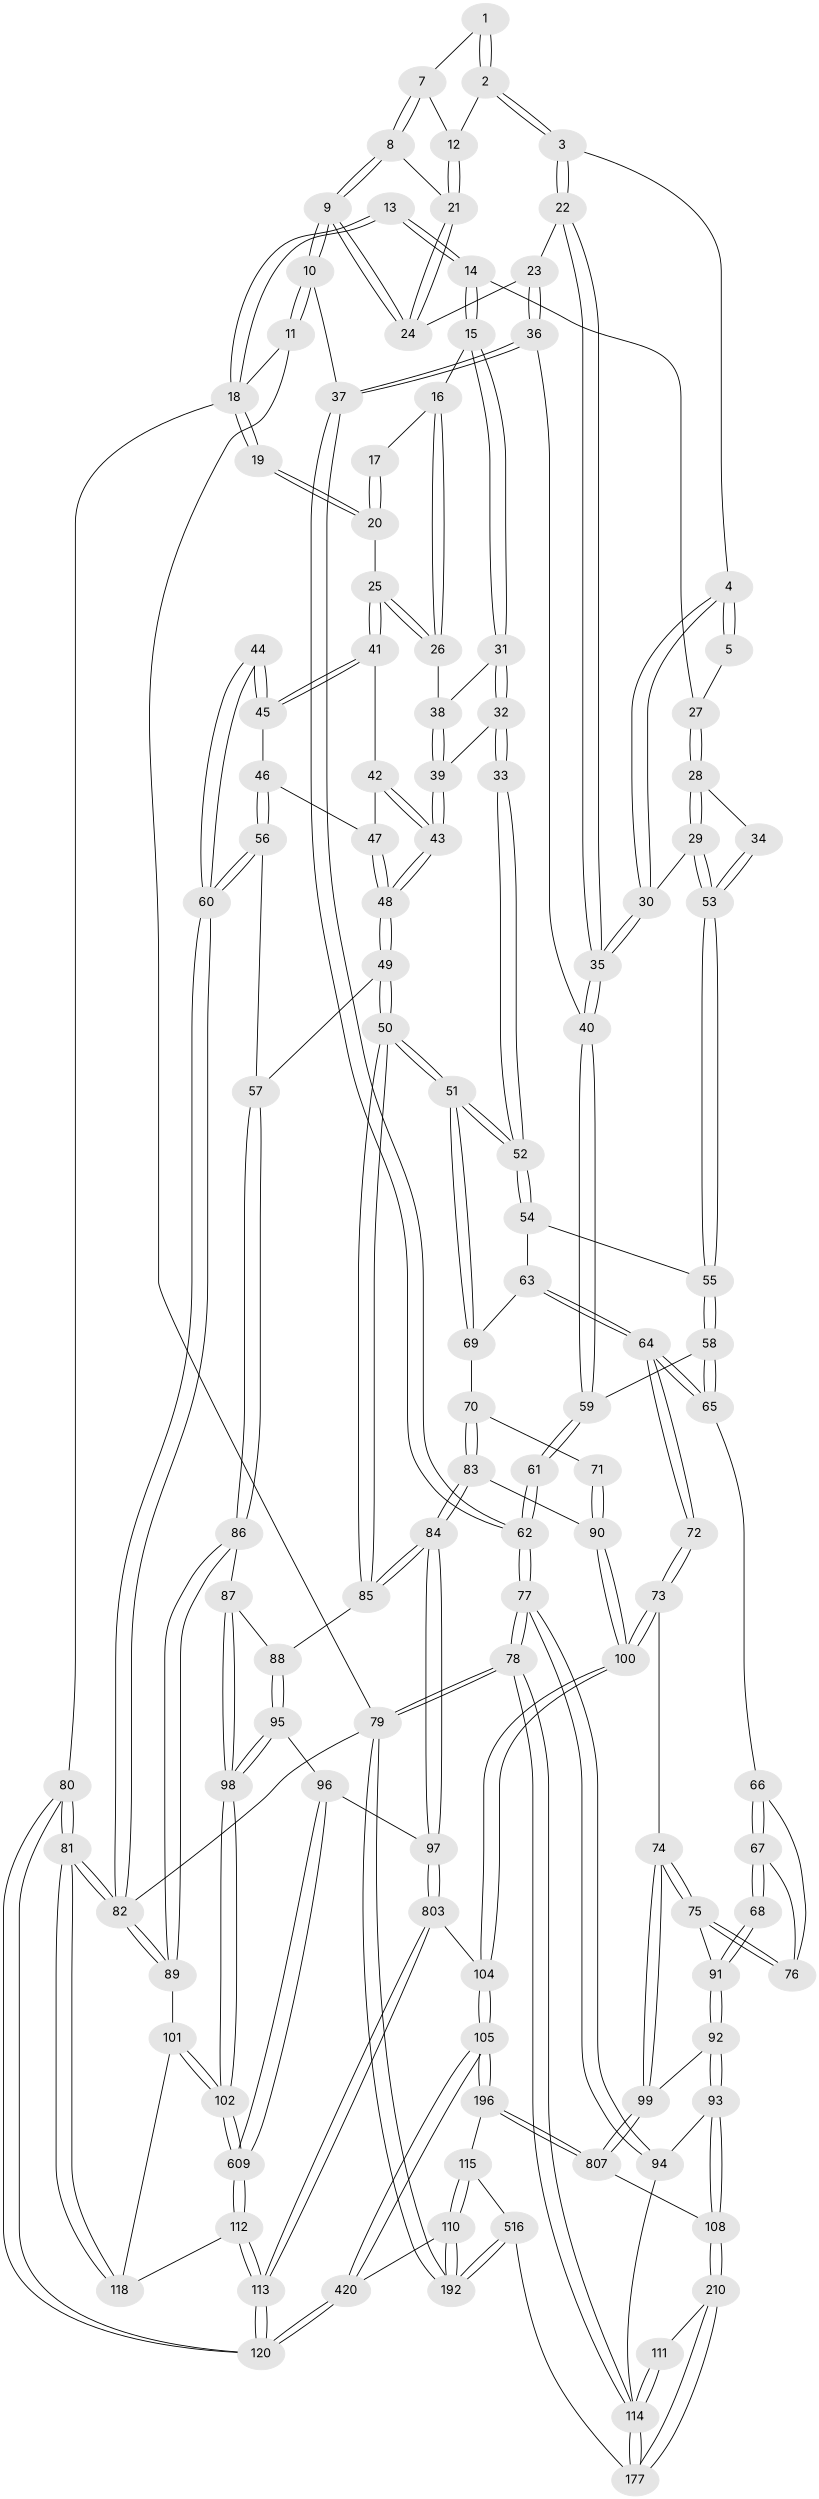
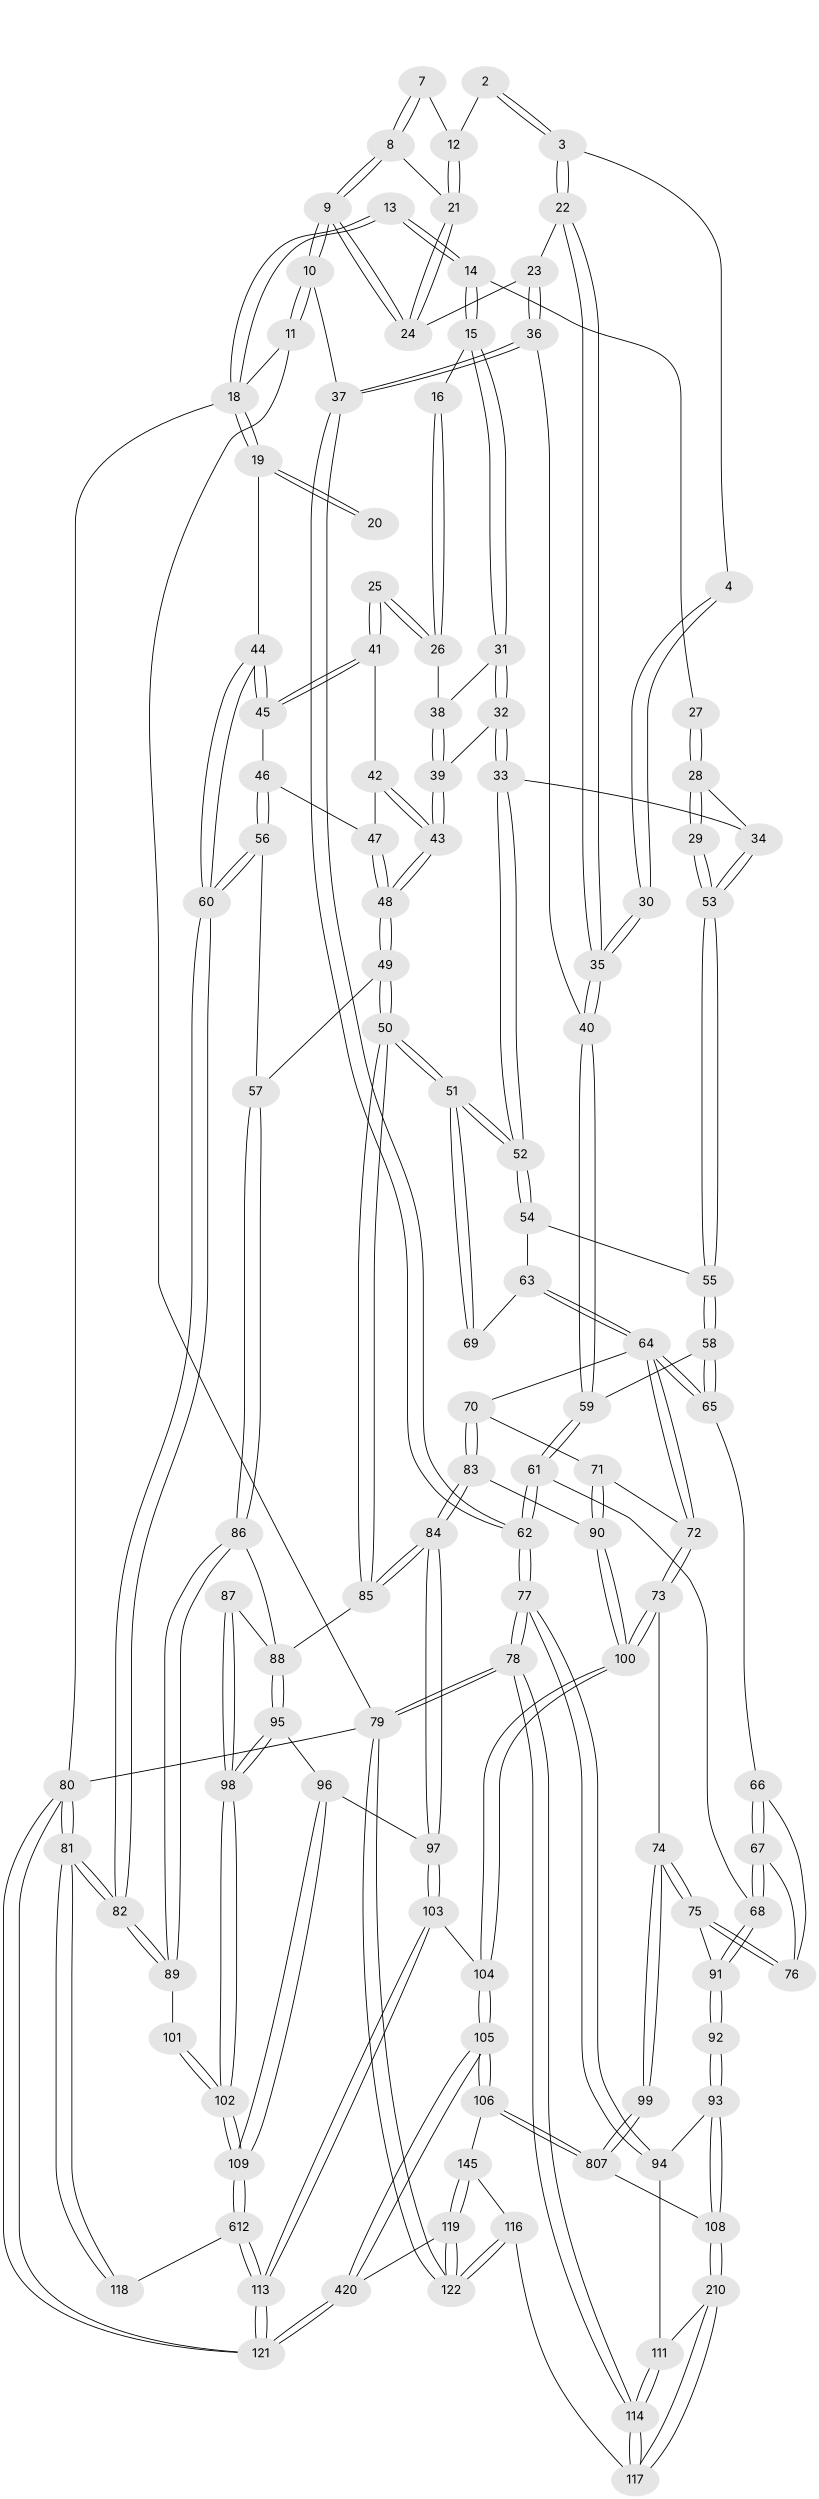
(486, 19) -> none
(375, 461) -> none
none -> (259, 556)
(375, 556) -> none
(729, 650) -> none
none -> (639, 800)
(671, 871) -> none
(471, 1376) -> (559, 1376)
none -> (646, 1502)
(234, 1565) -> (265, 1595)
none -> (707, 1656)
(246, 1814) -> (216, 1757)
(434, 1912) -> (434, 1912)
(681, 2070) -> none
(485, 2102) -> (485, 2102)
(146, 2165) -> none
(239, 2165) -> (239, 2165)
(468, 2165) -> (468, 2165)
(239, 2228) -> (239, 2228)
(451, 2228) -> (451, 2228)
(514, 2228) -> (514, 2228)
(632, 2290) -> (660, 2259)
(451, 2291) -> (451, 2291)
(261, 2354) -> (261, 2354)
(635, 2480) -> (635, 2480)
